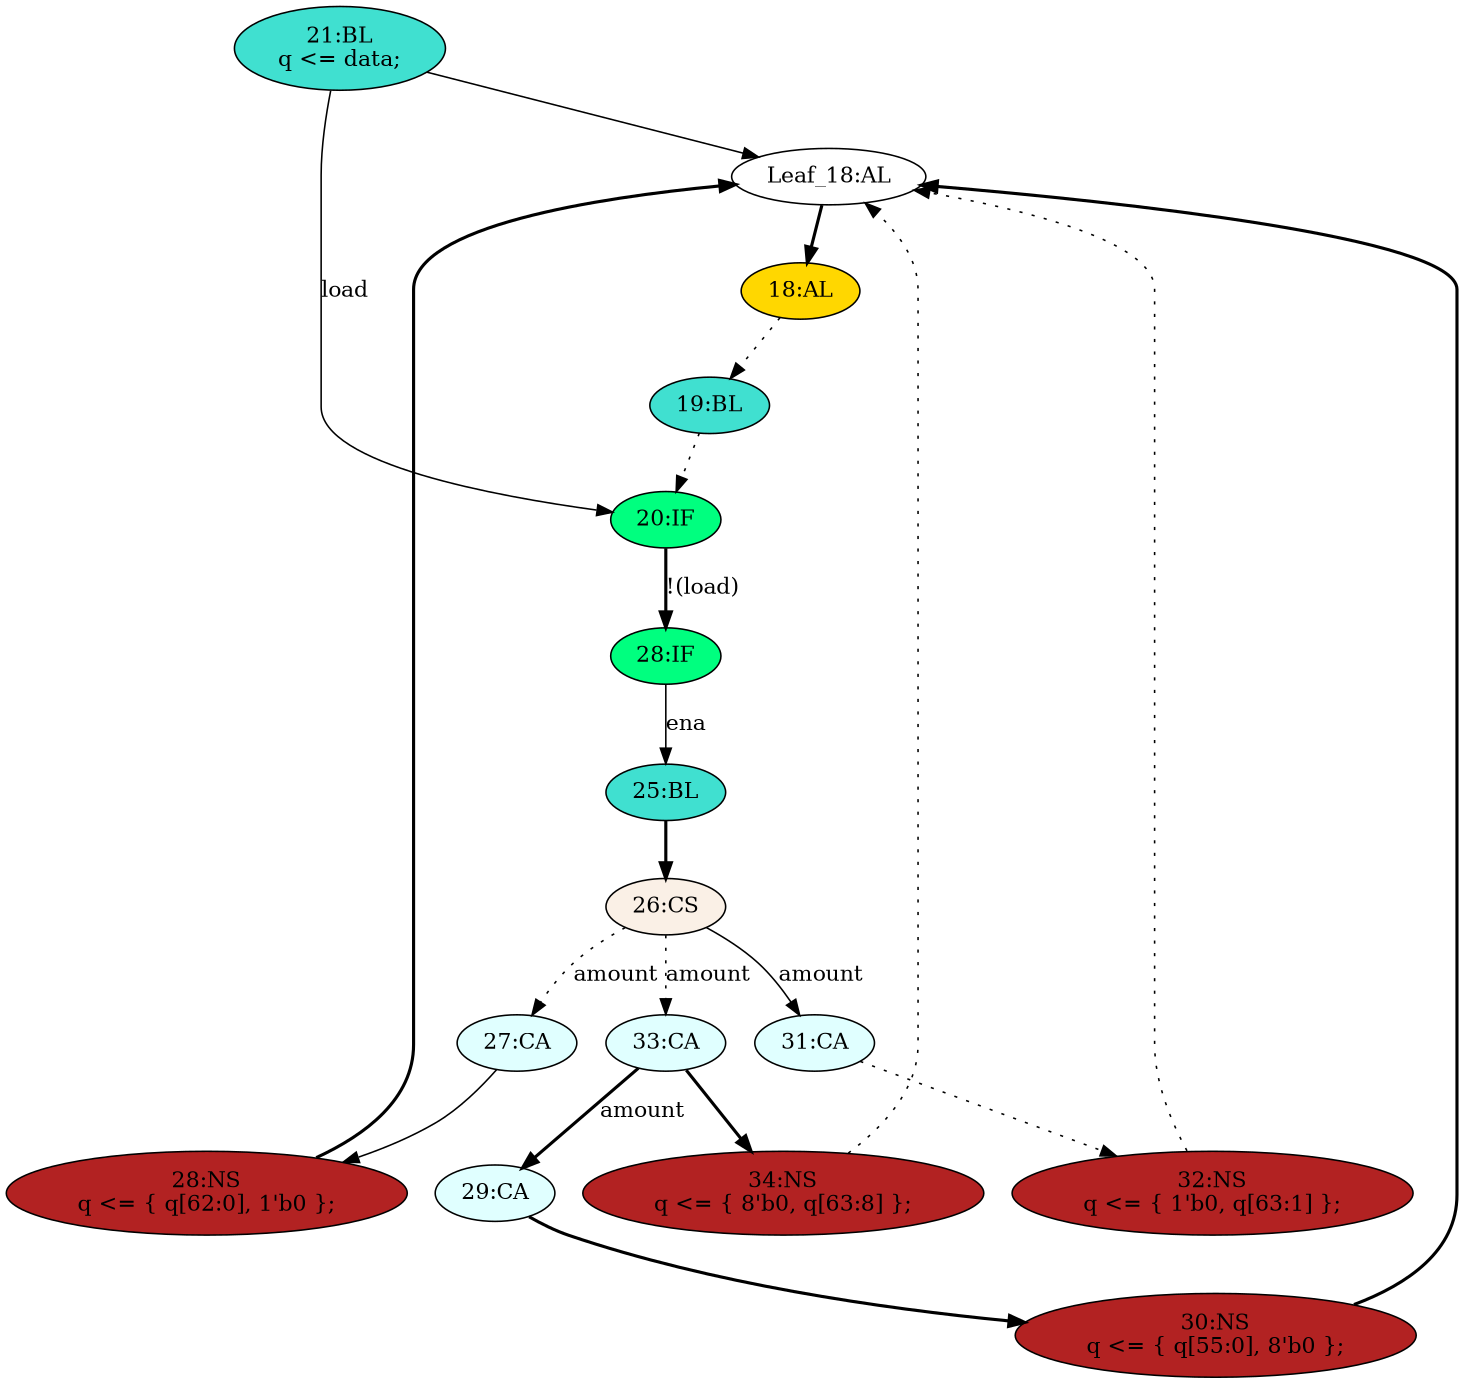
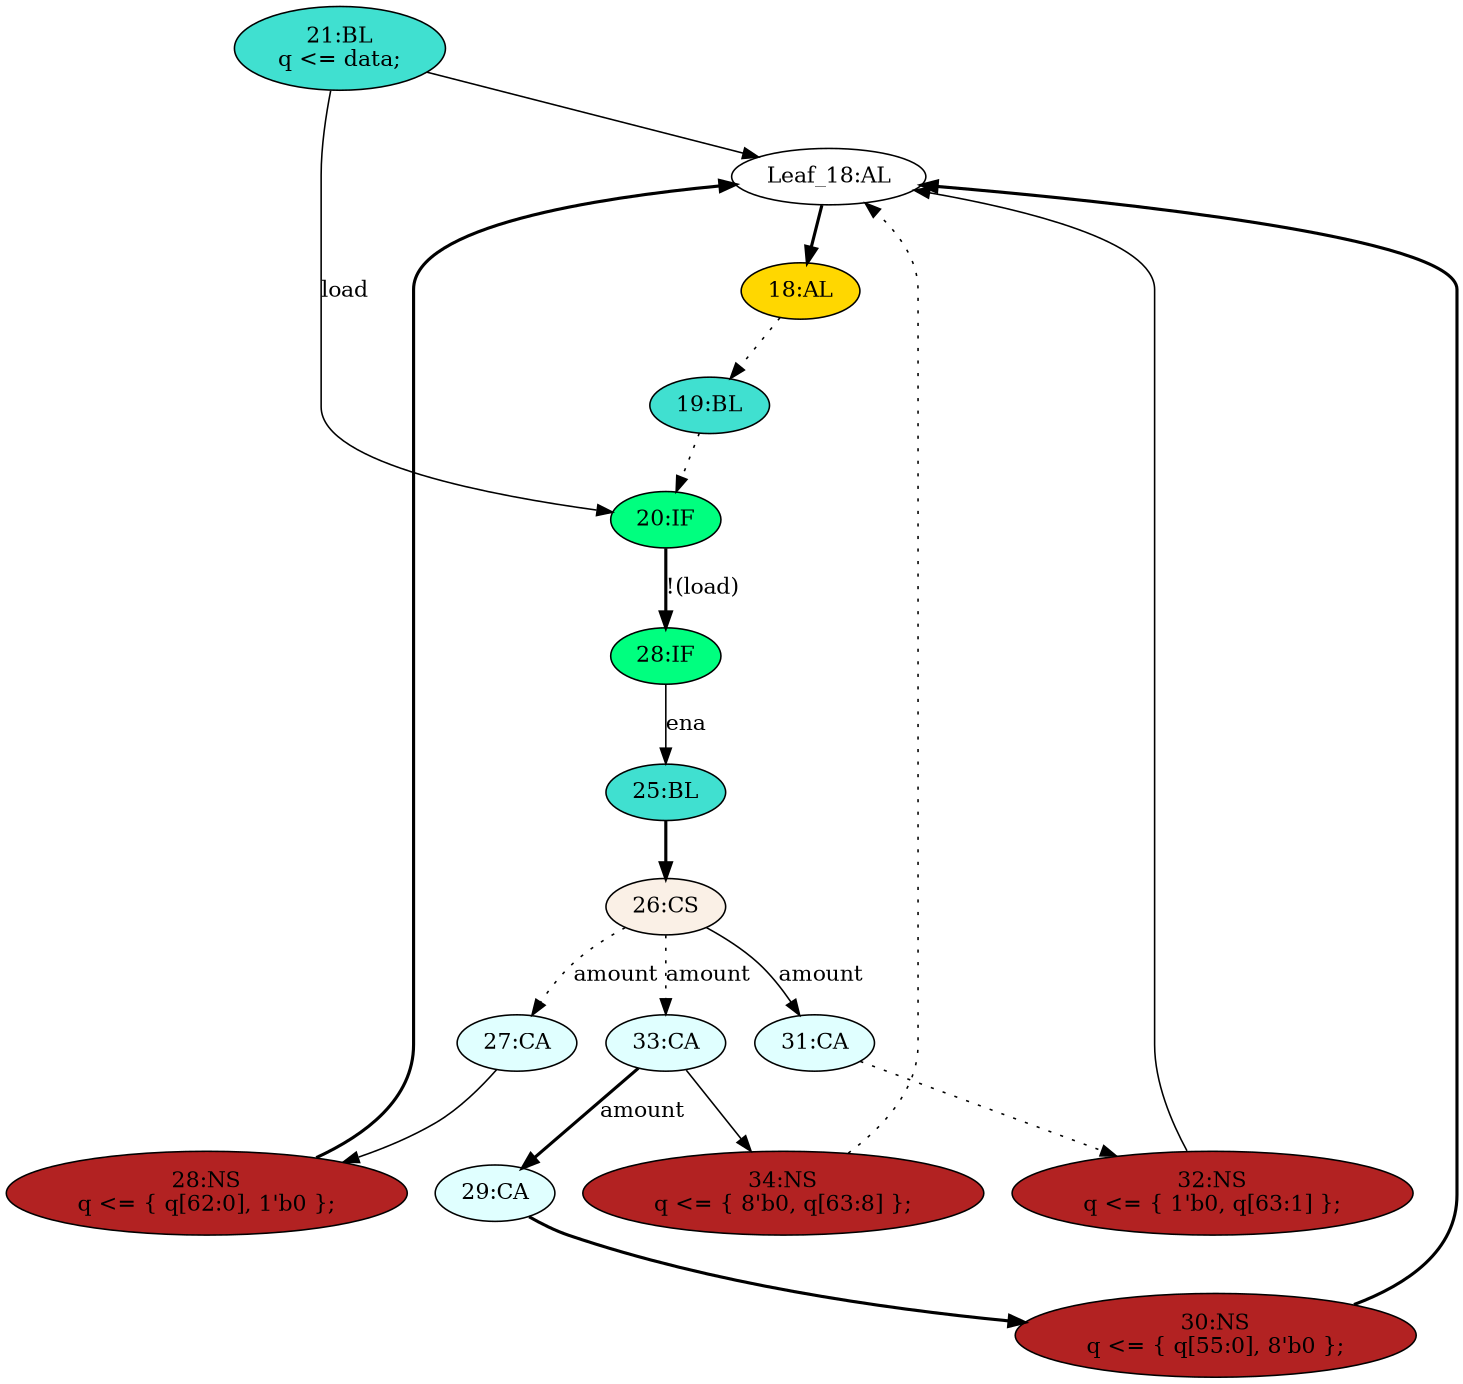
(1155, 596) -> (1155, 596)
(714, 1104) -> (714, 1104)
